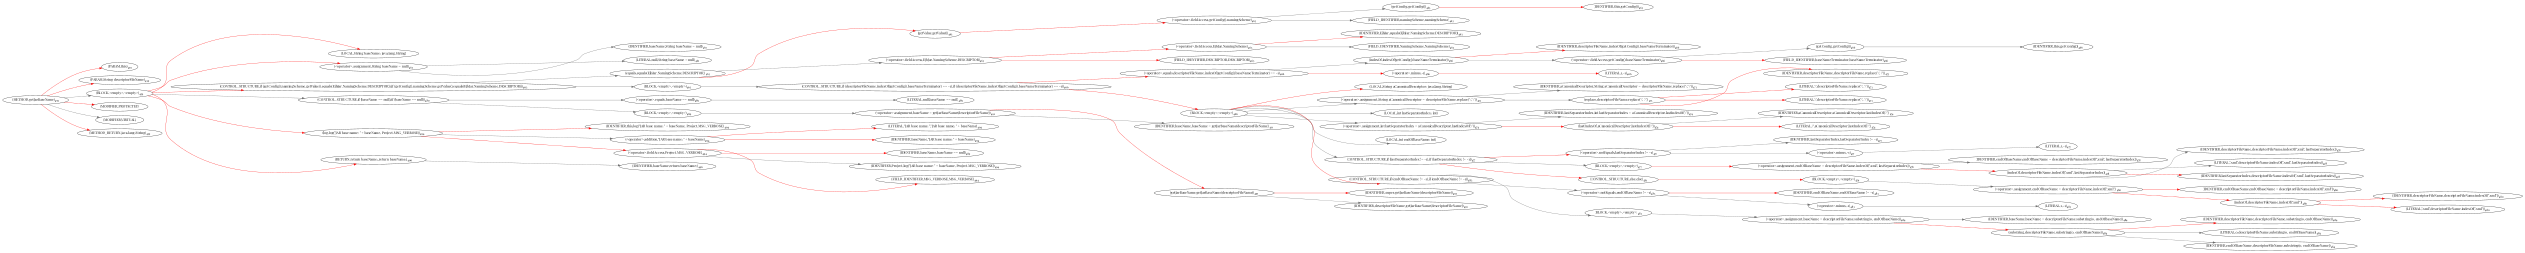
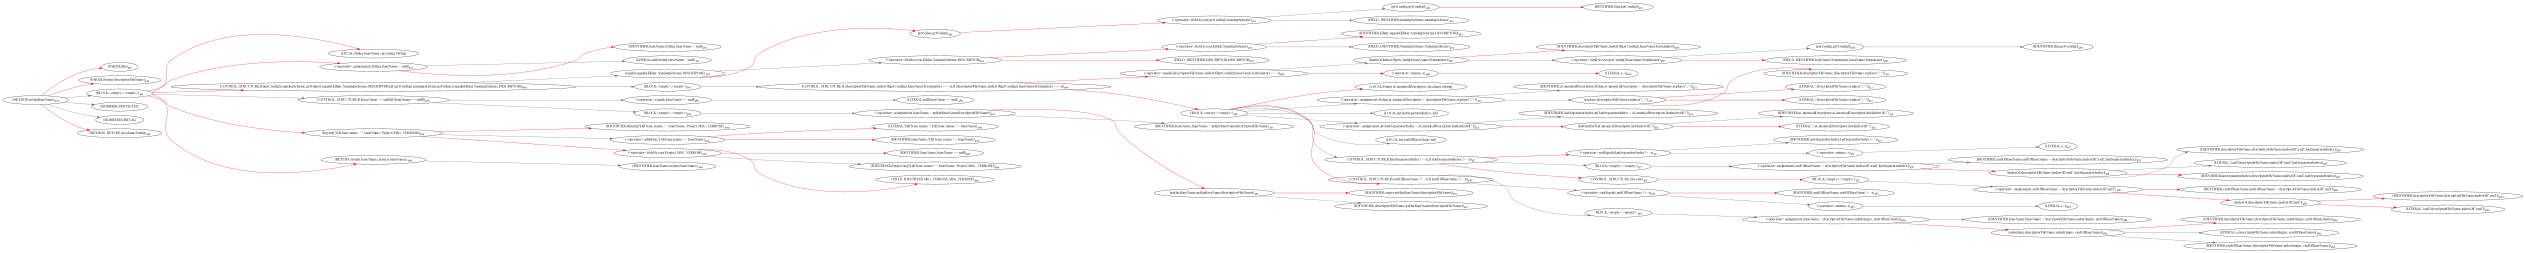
(507, 74) -> (507, 74)
(78, 103) -> (78, 103)
